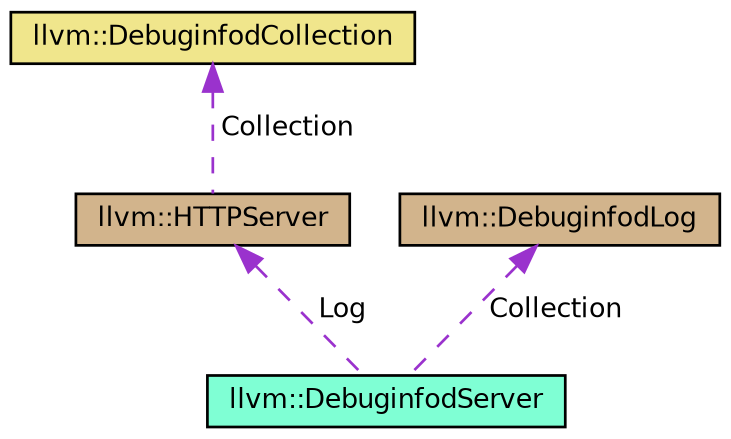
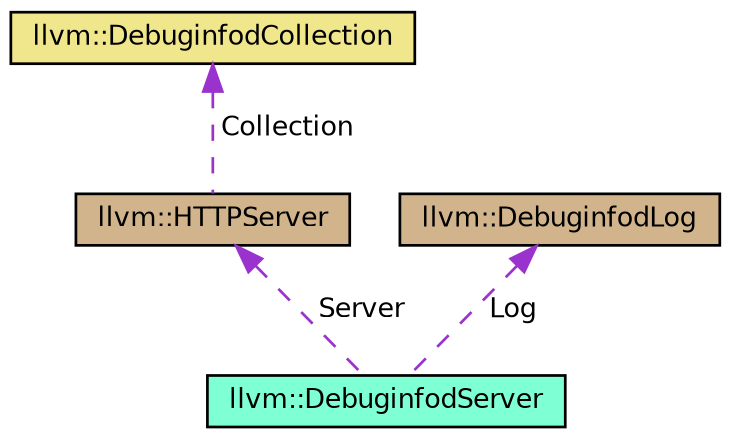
(339, 310) -> (358, 310)
(552, 310) -> (510, 310)
